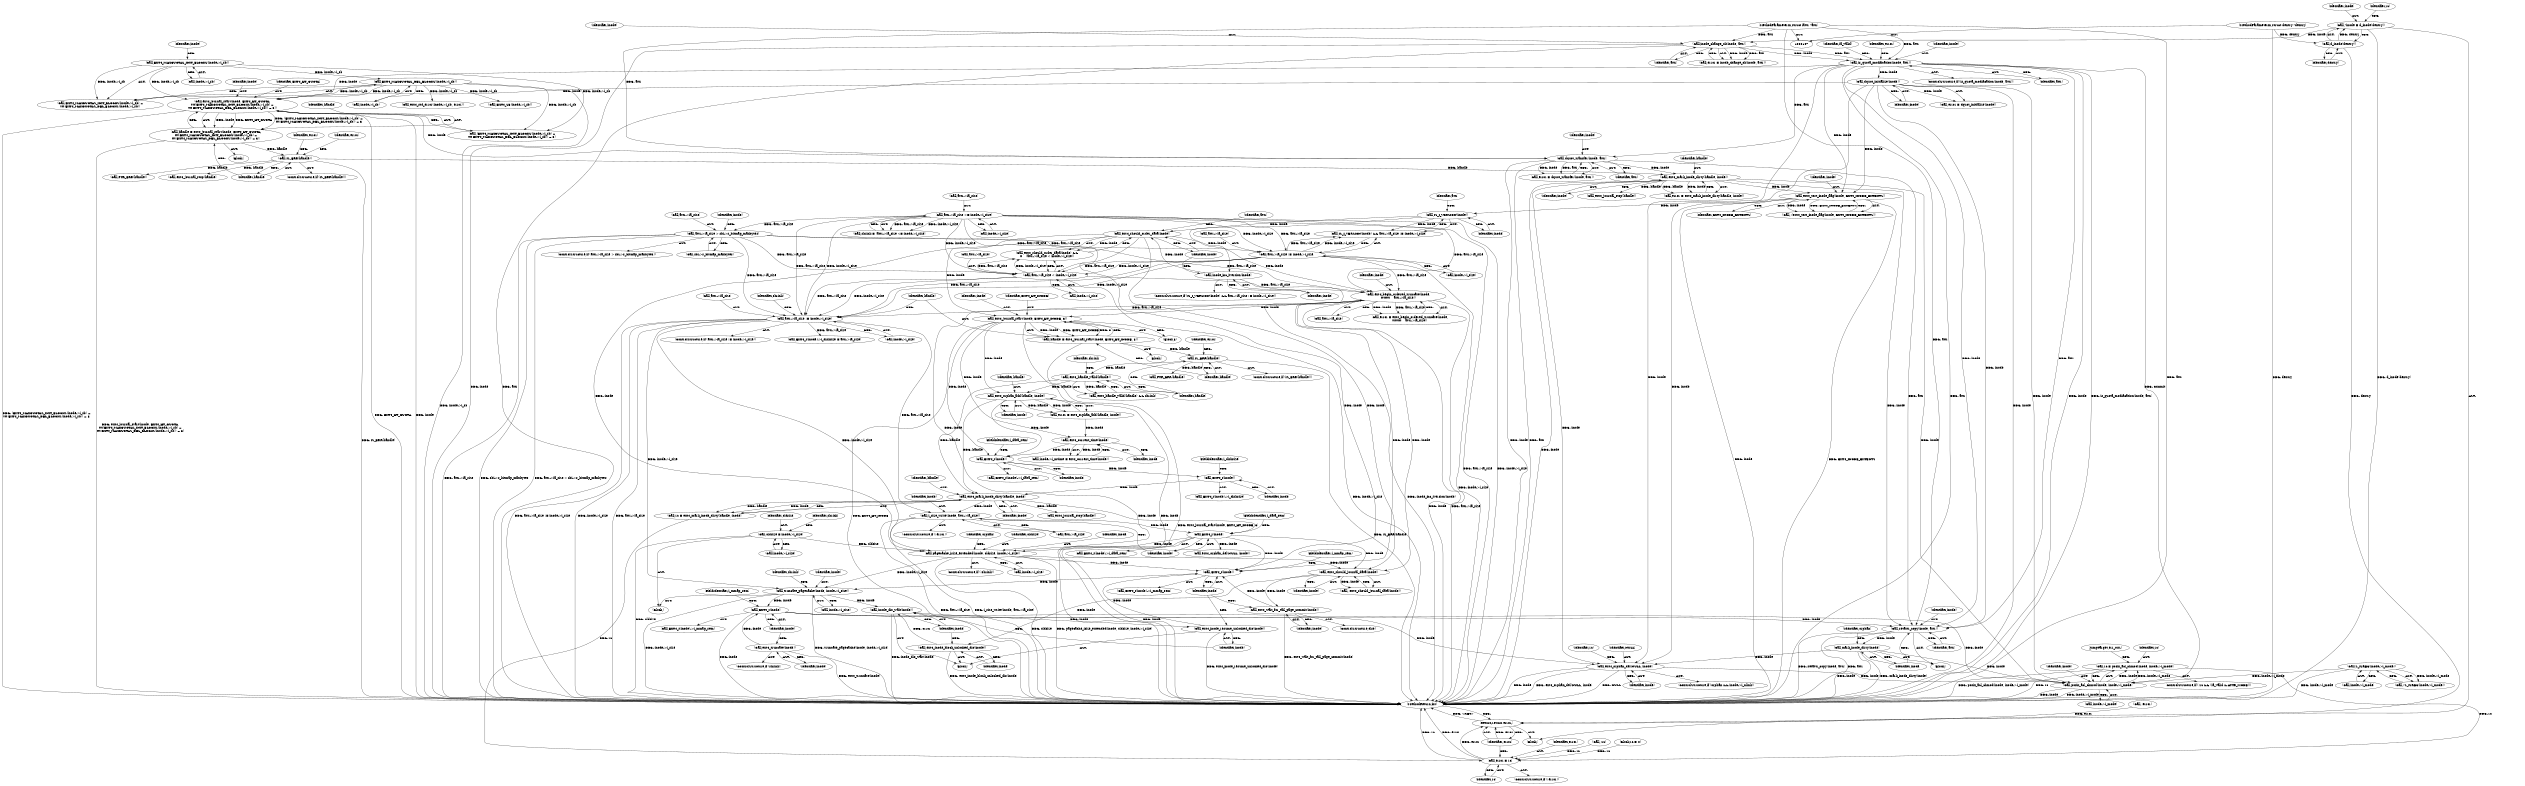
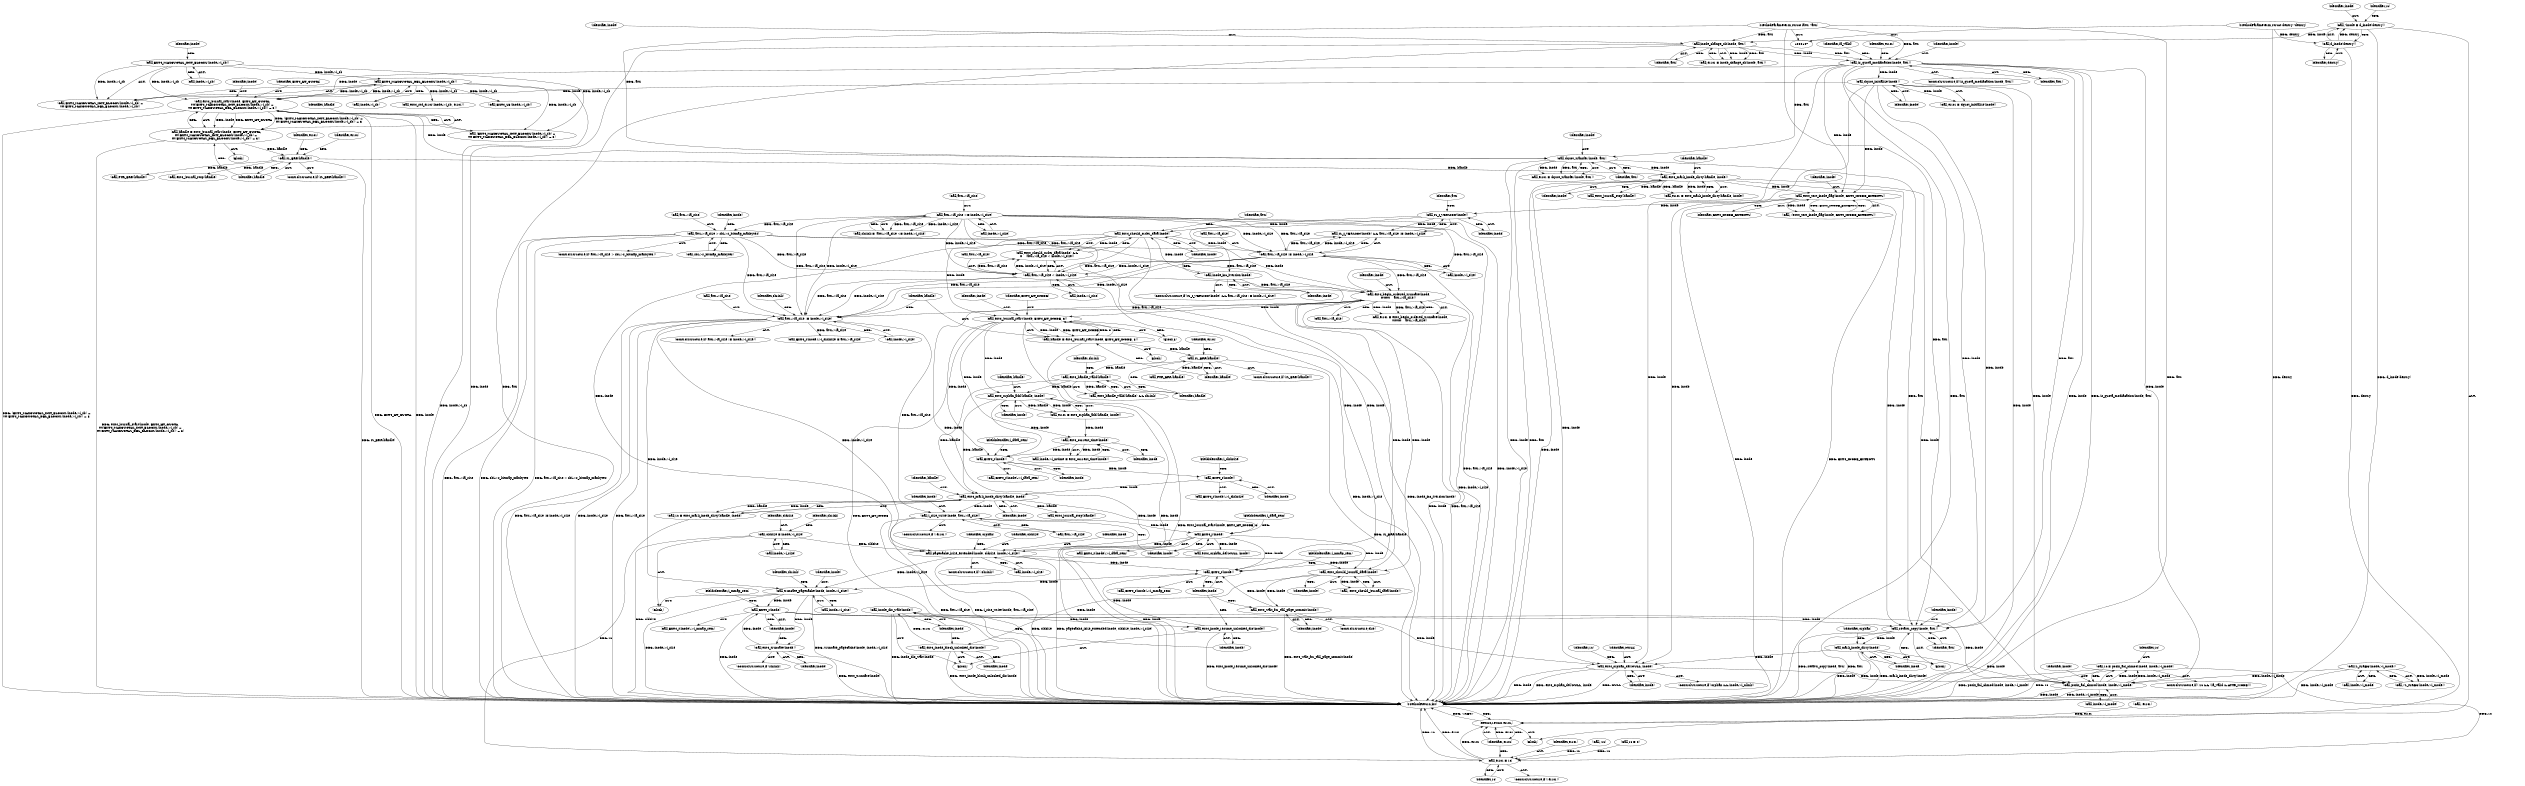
(2155, 387) -> (2155, 387)
(852, 601) -> (797, 623)
(2105, 648) -> none
(1630, 742) -> (1630, 742)
